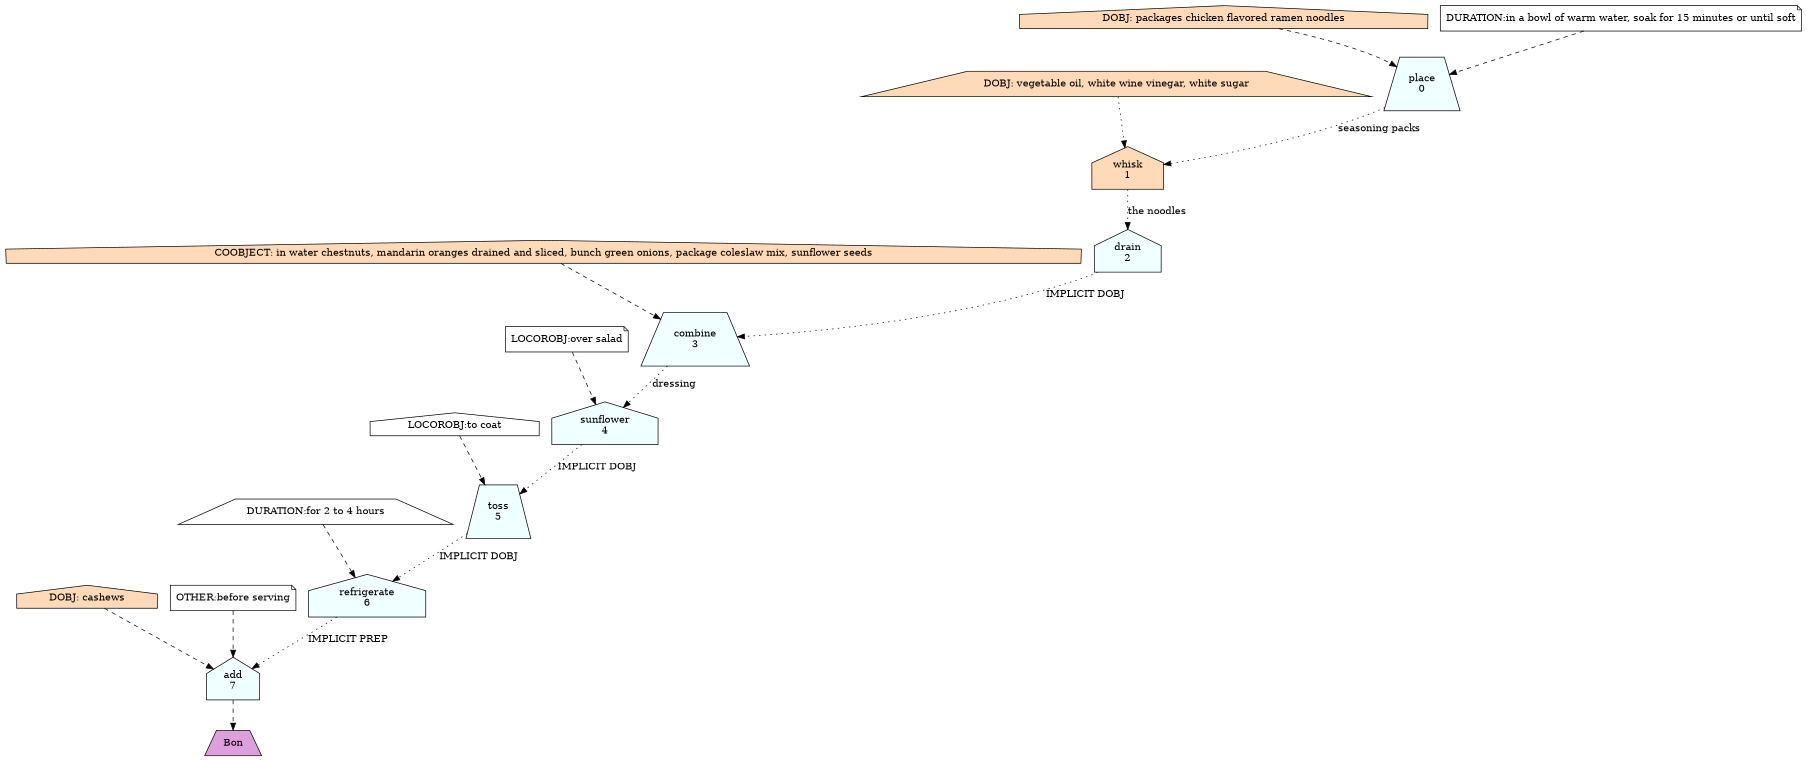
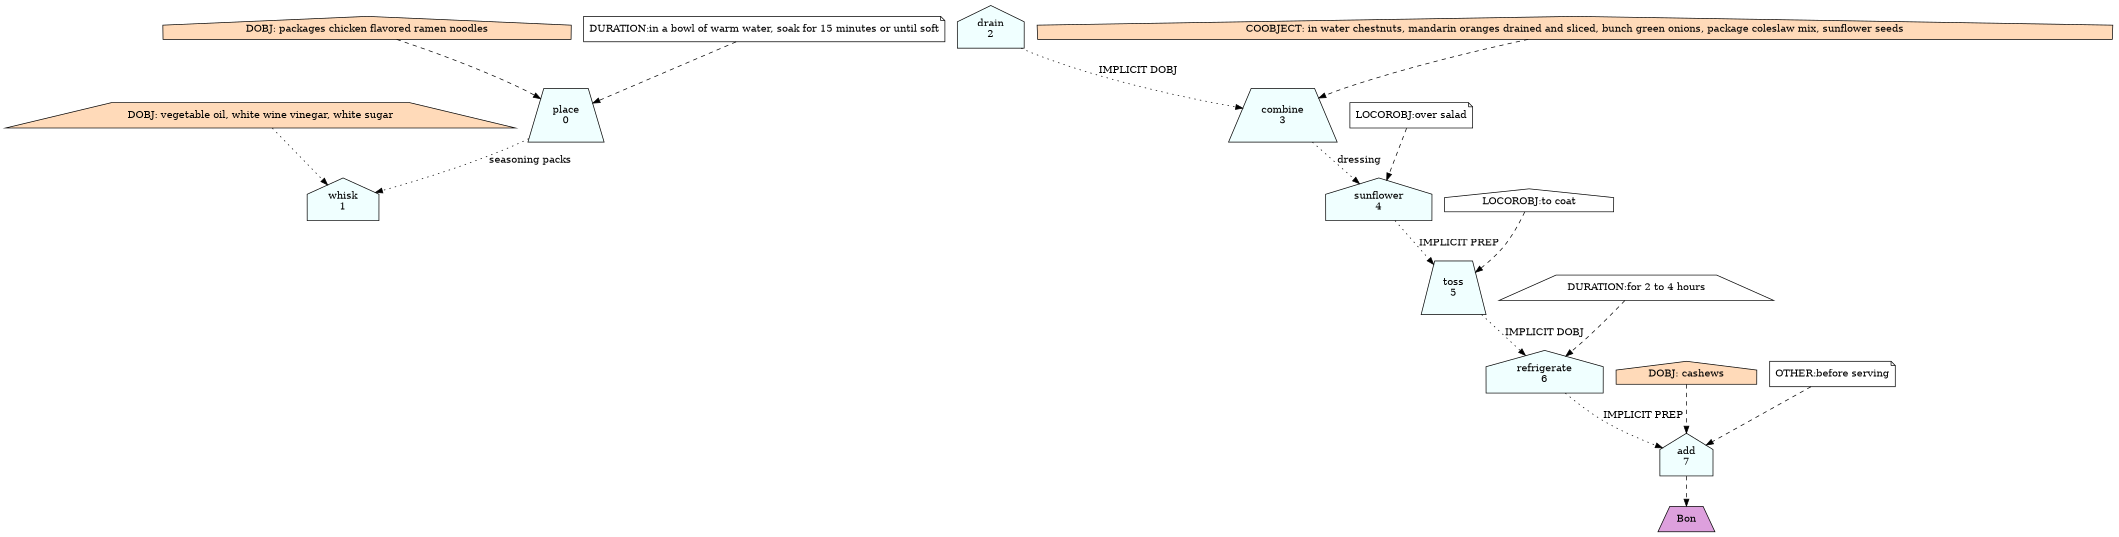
(1128, 170) -> (343, 202)
(1128, 206) -> none
(597, 467) -> (1459, 243)
